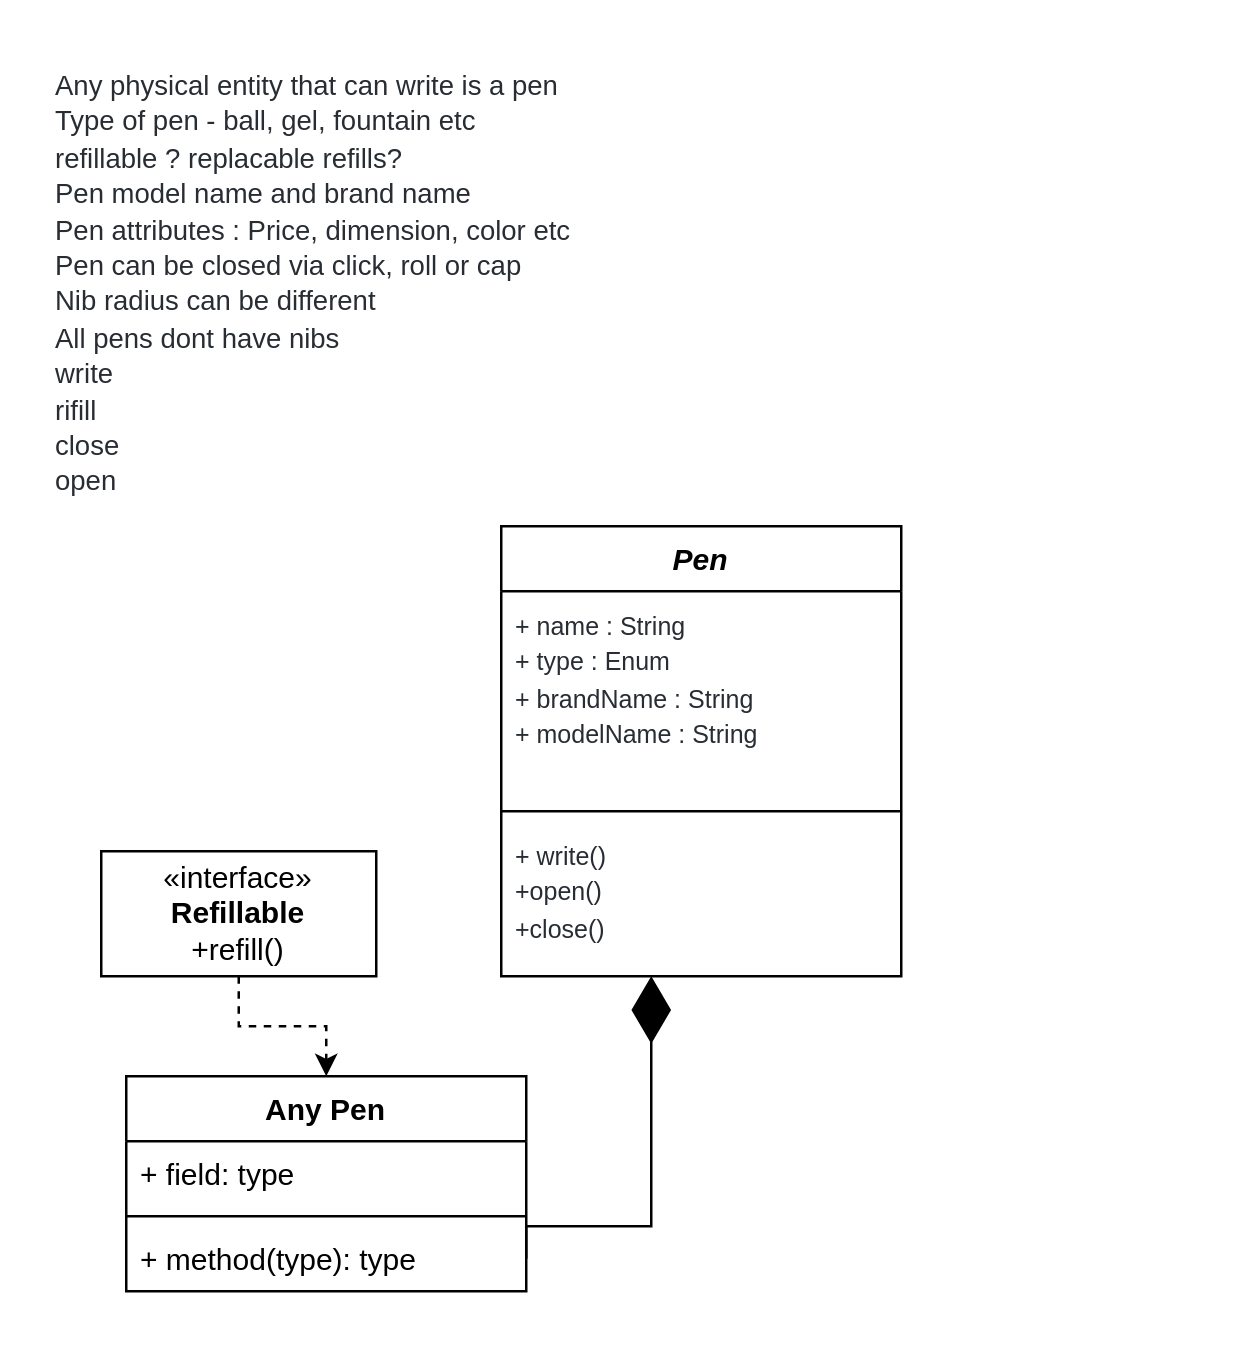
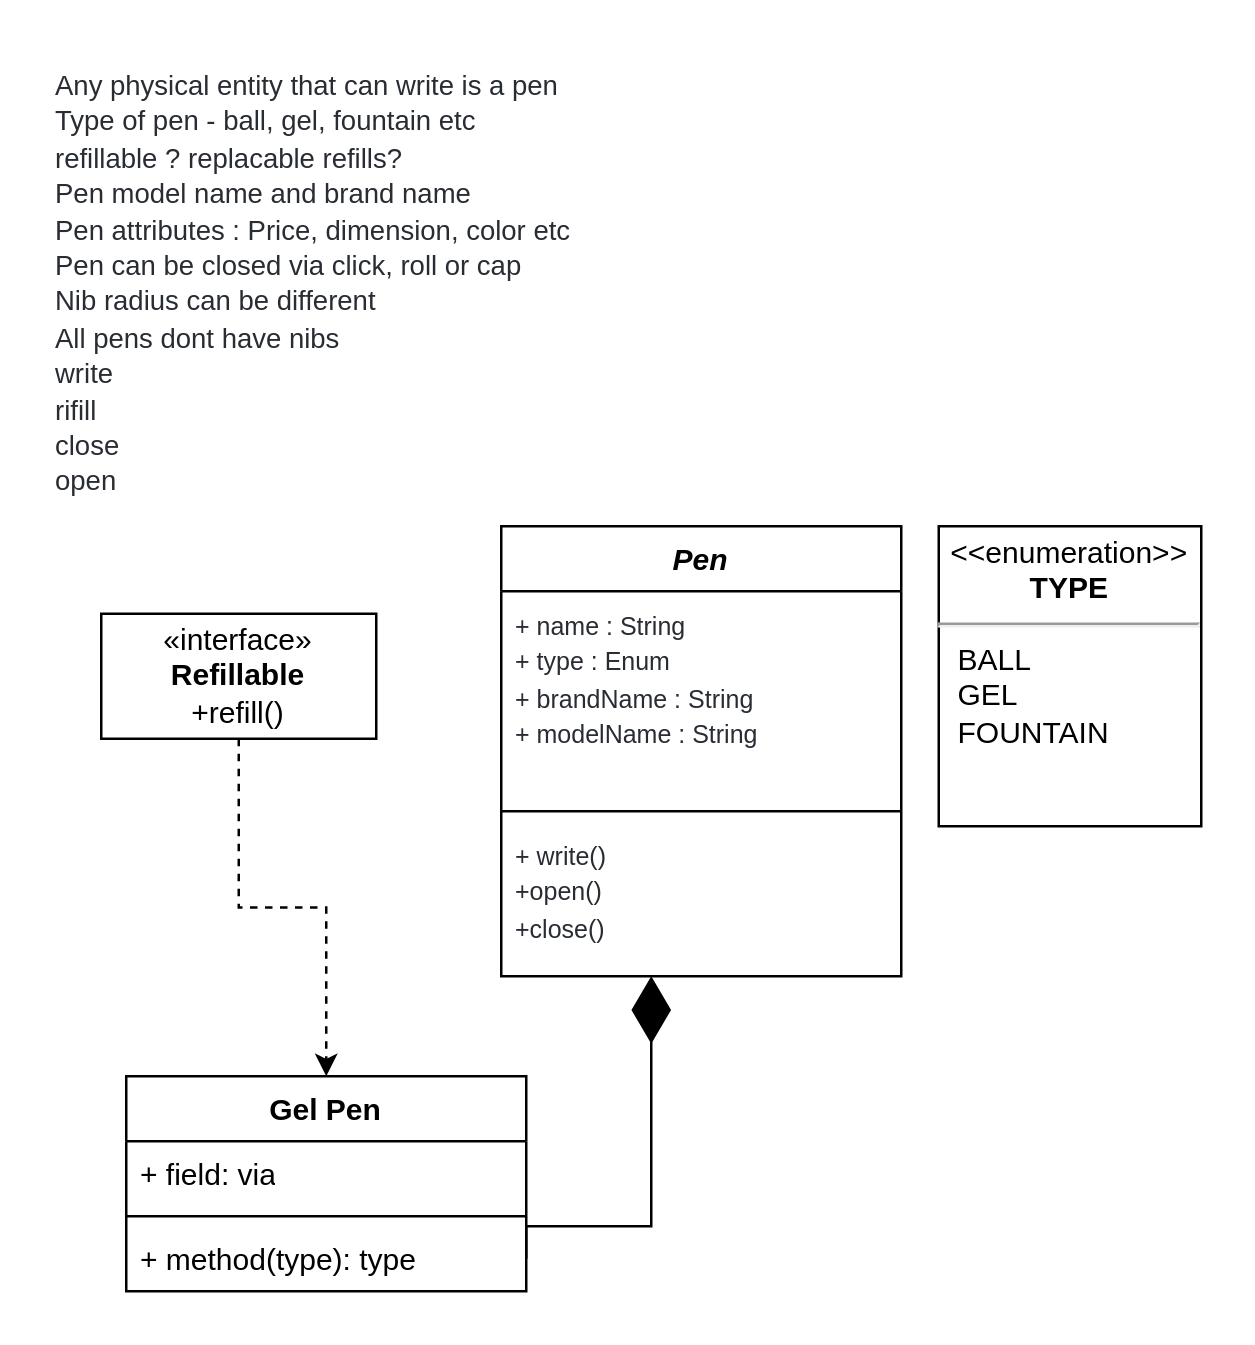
none -> (1070, 676)
(239, 914) -> (239, 676)
(326, 1112) -> (326, 1112)
(231, 1177) -> (219, 1177)
